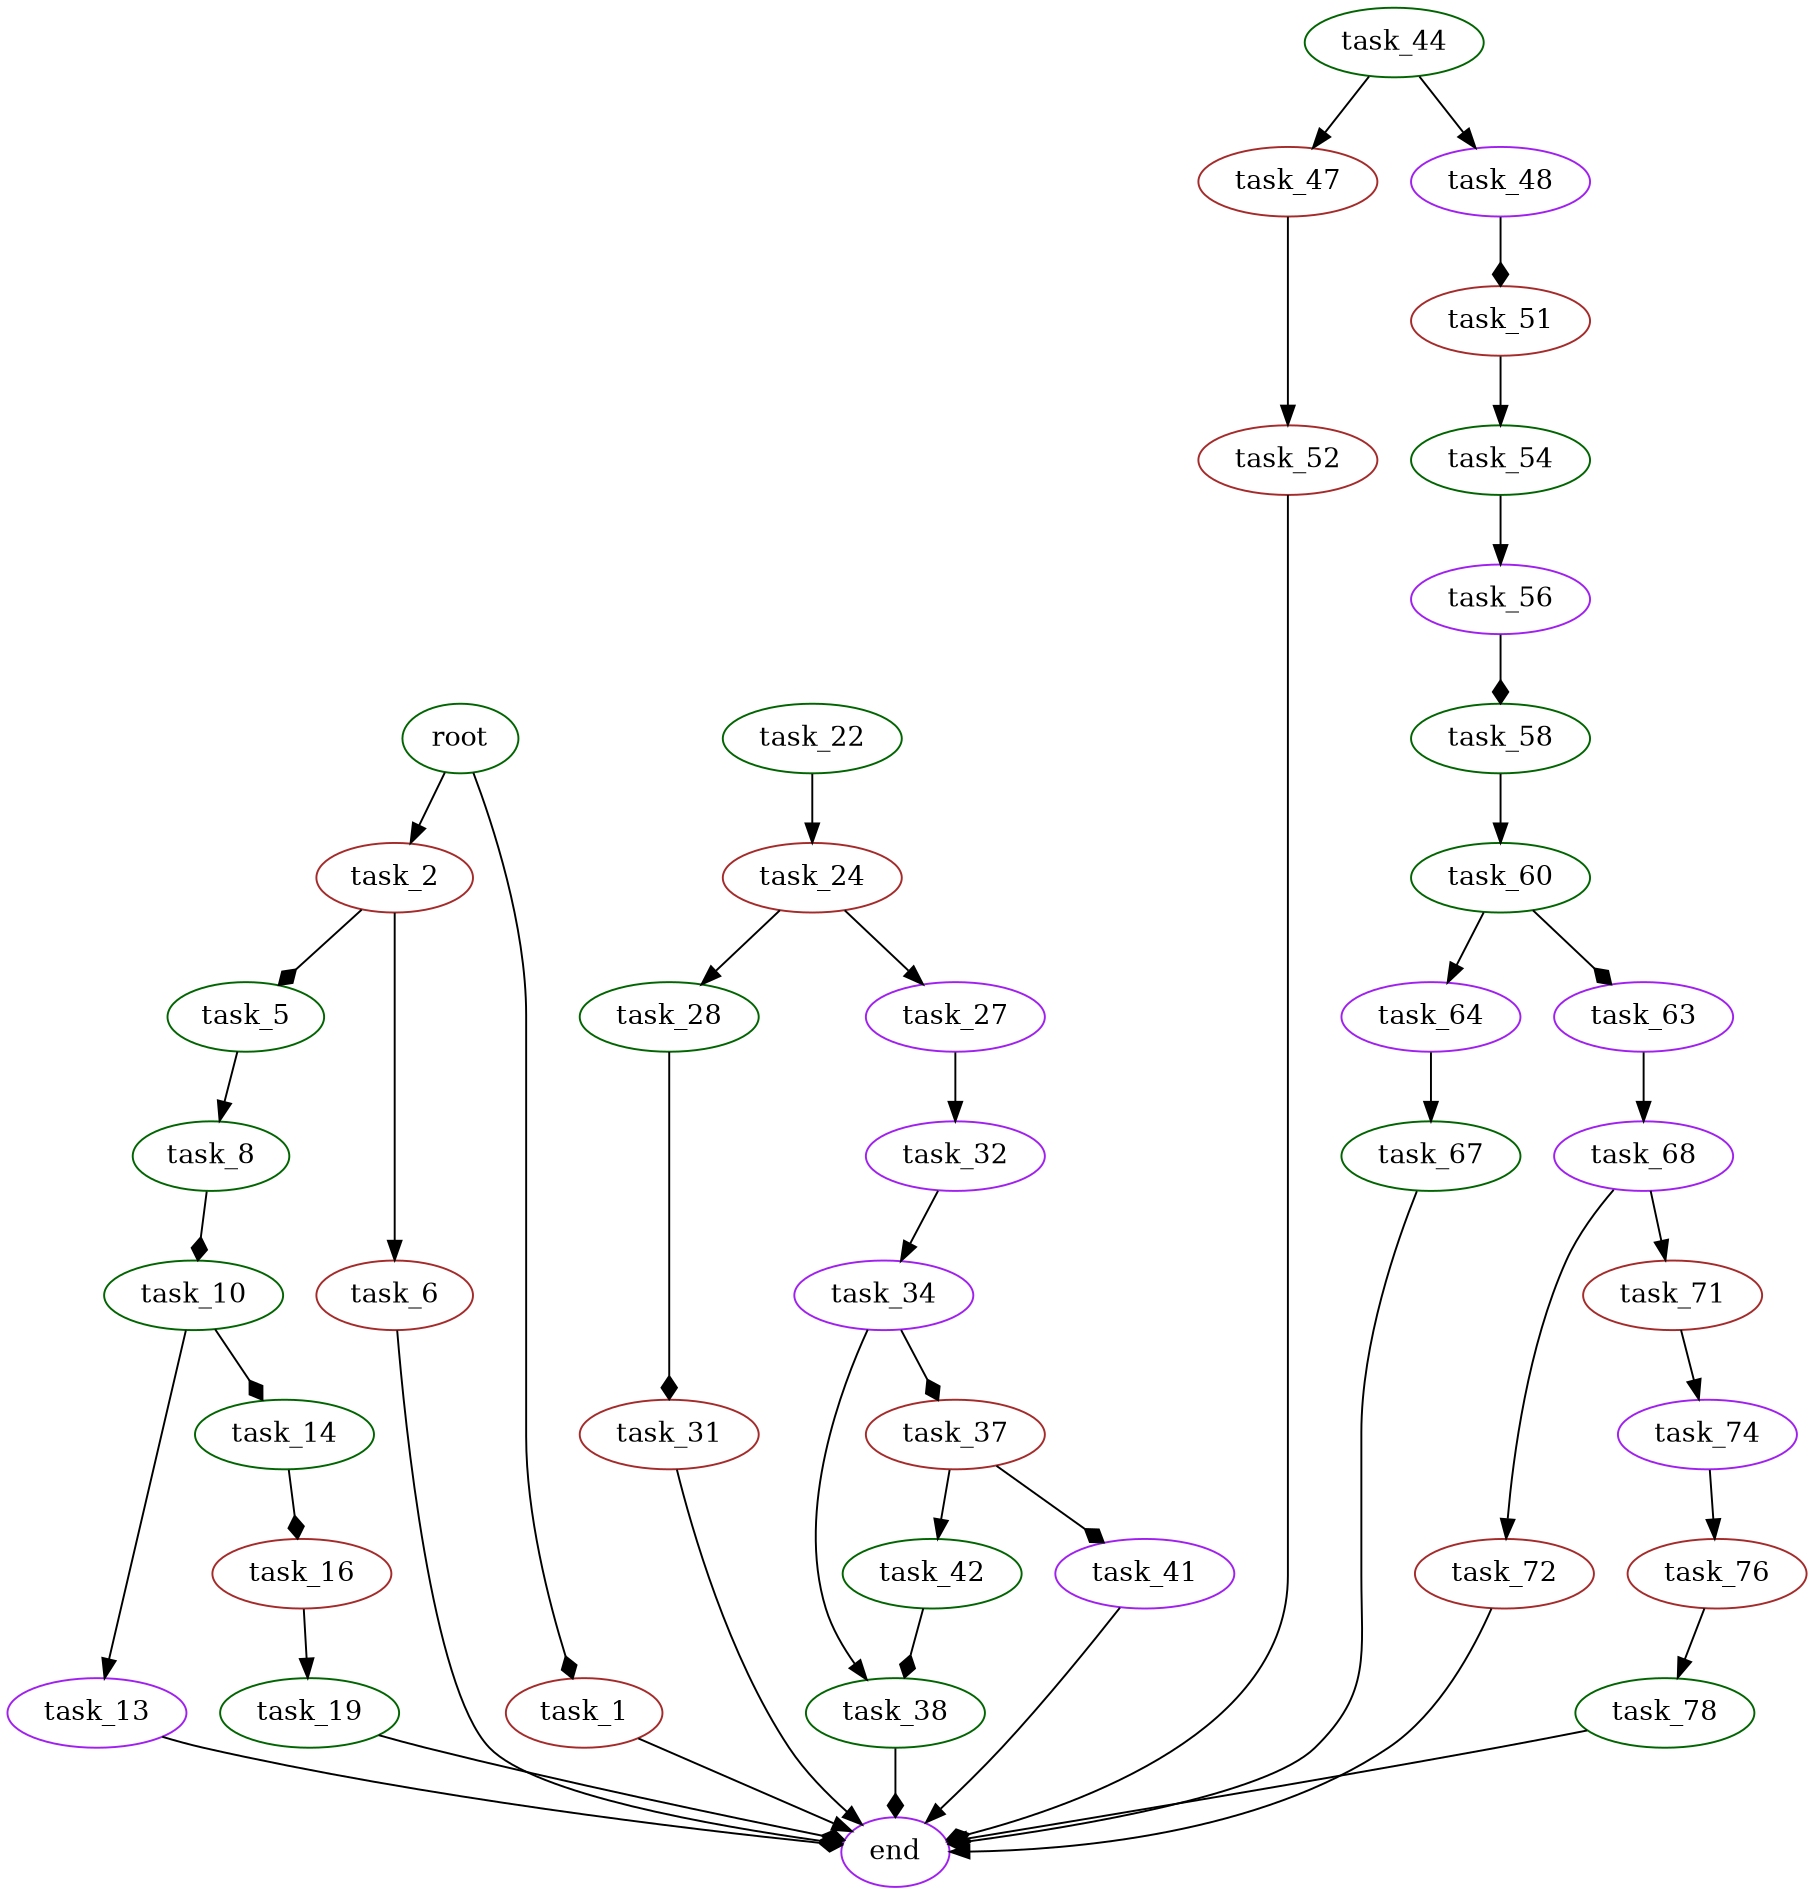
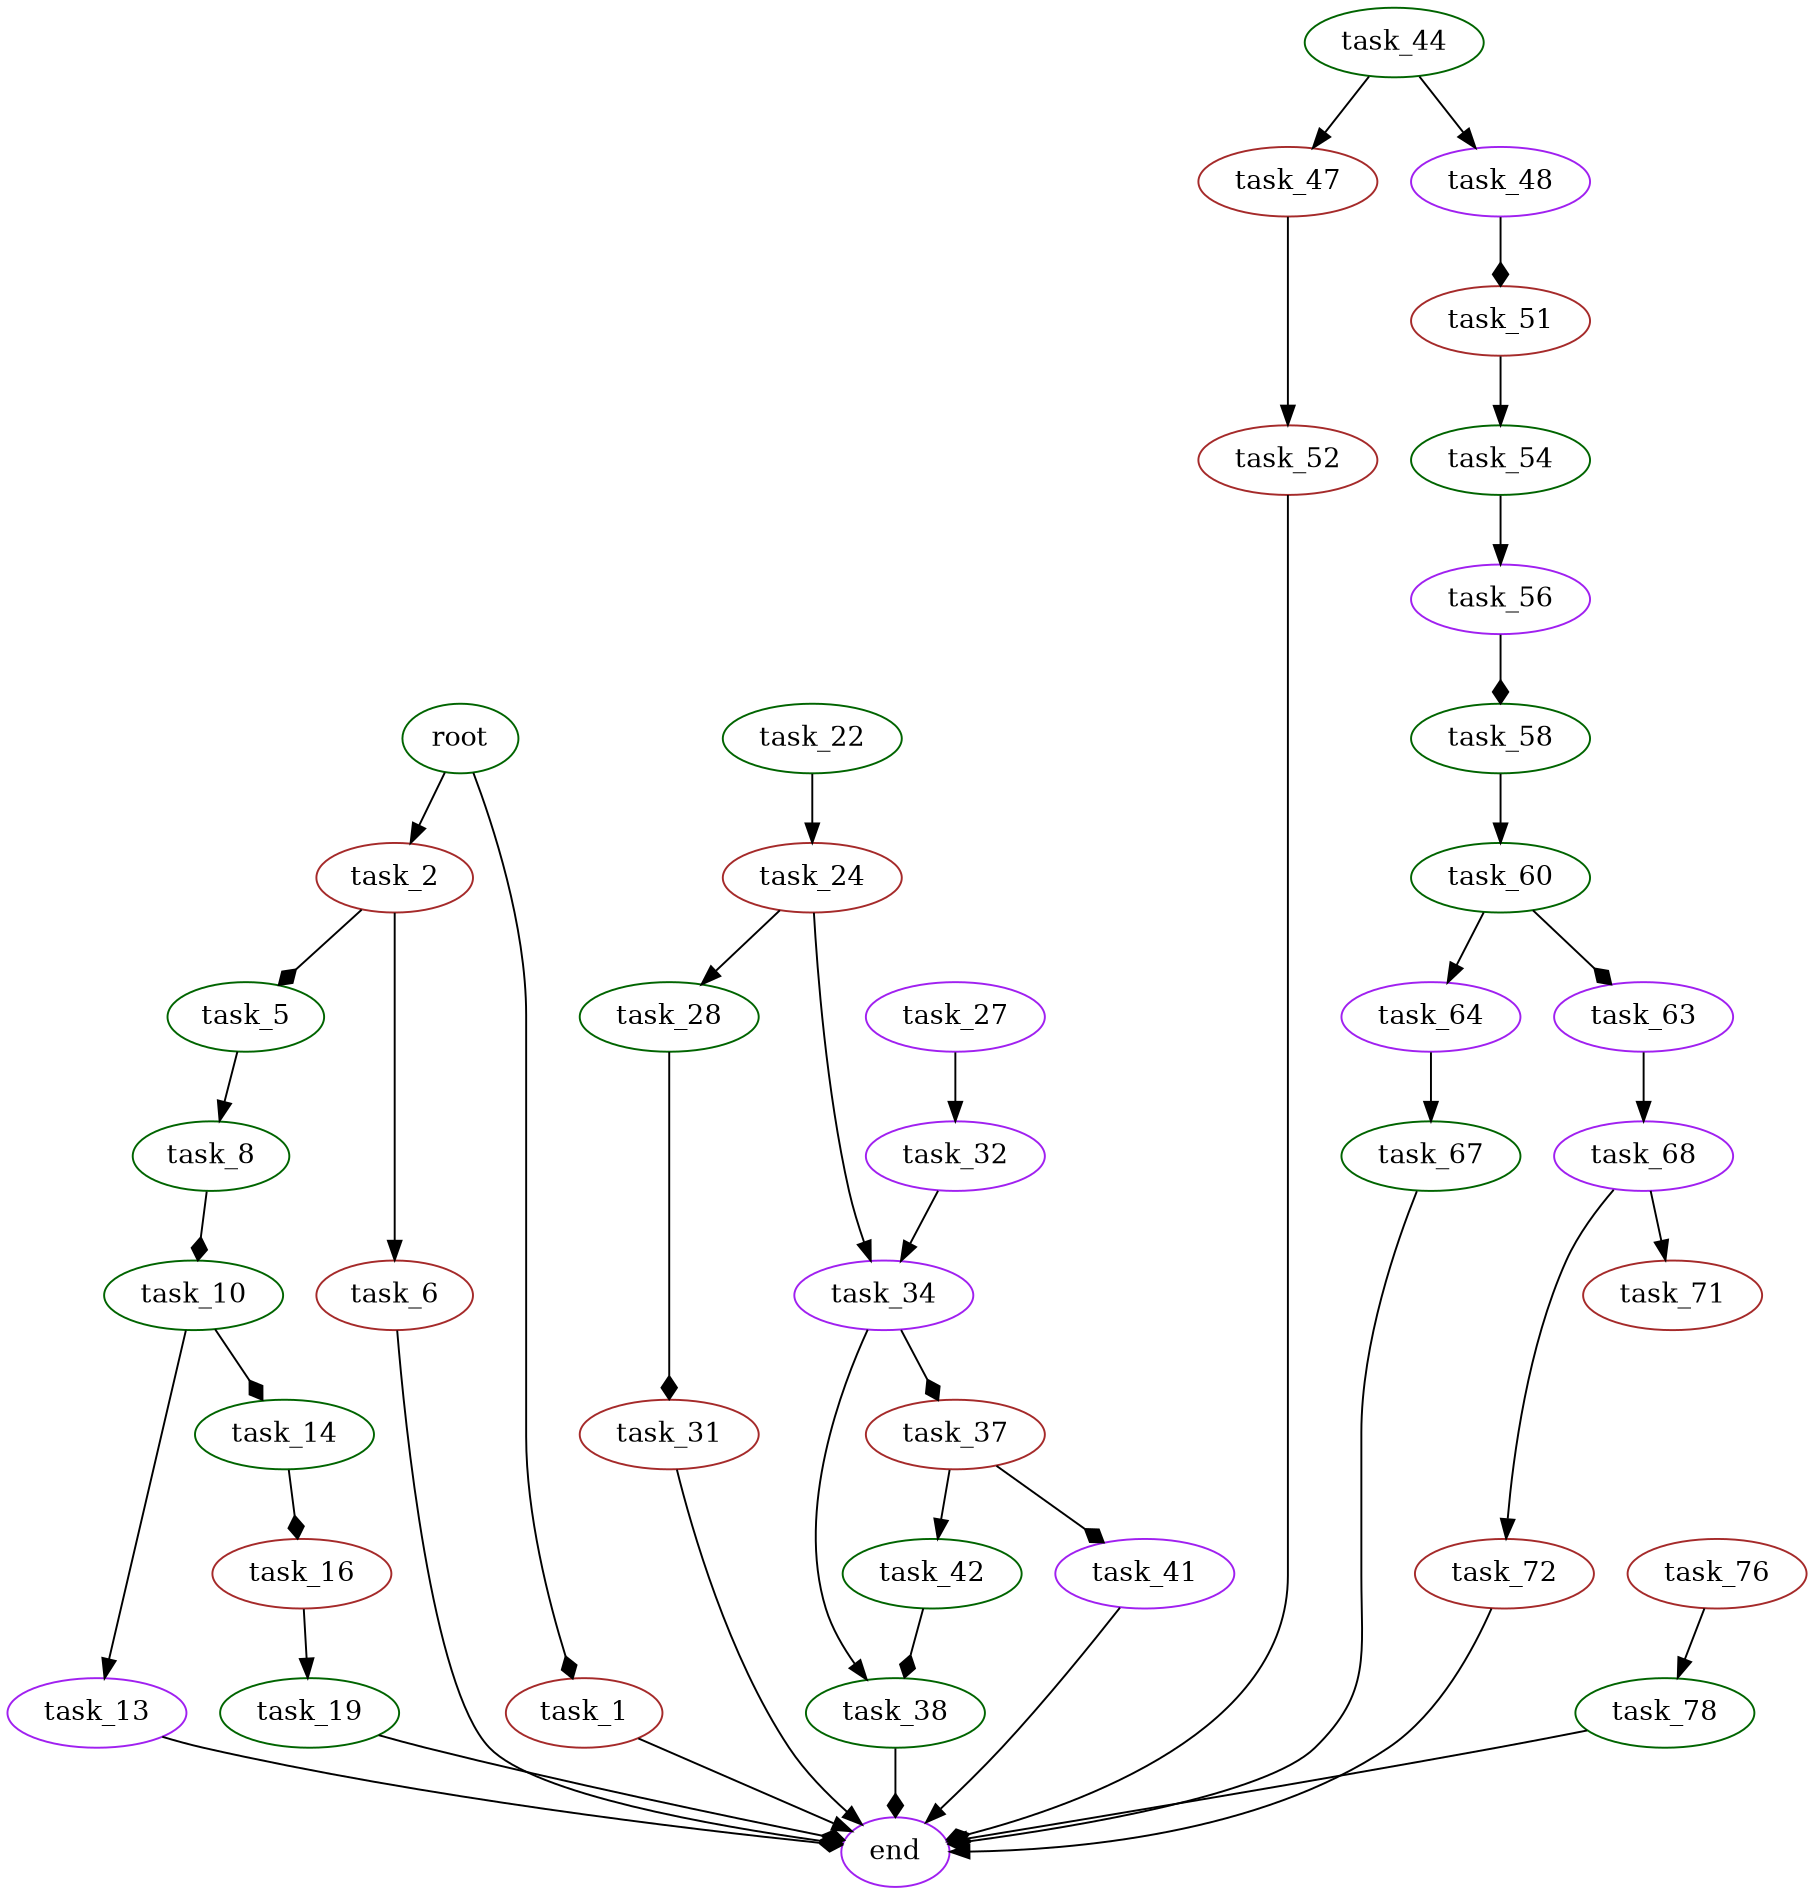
(877, 941) -> (830, 1079)
(1707, 1435) -> none
